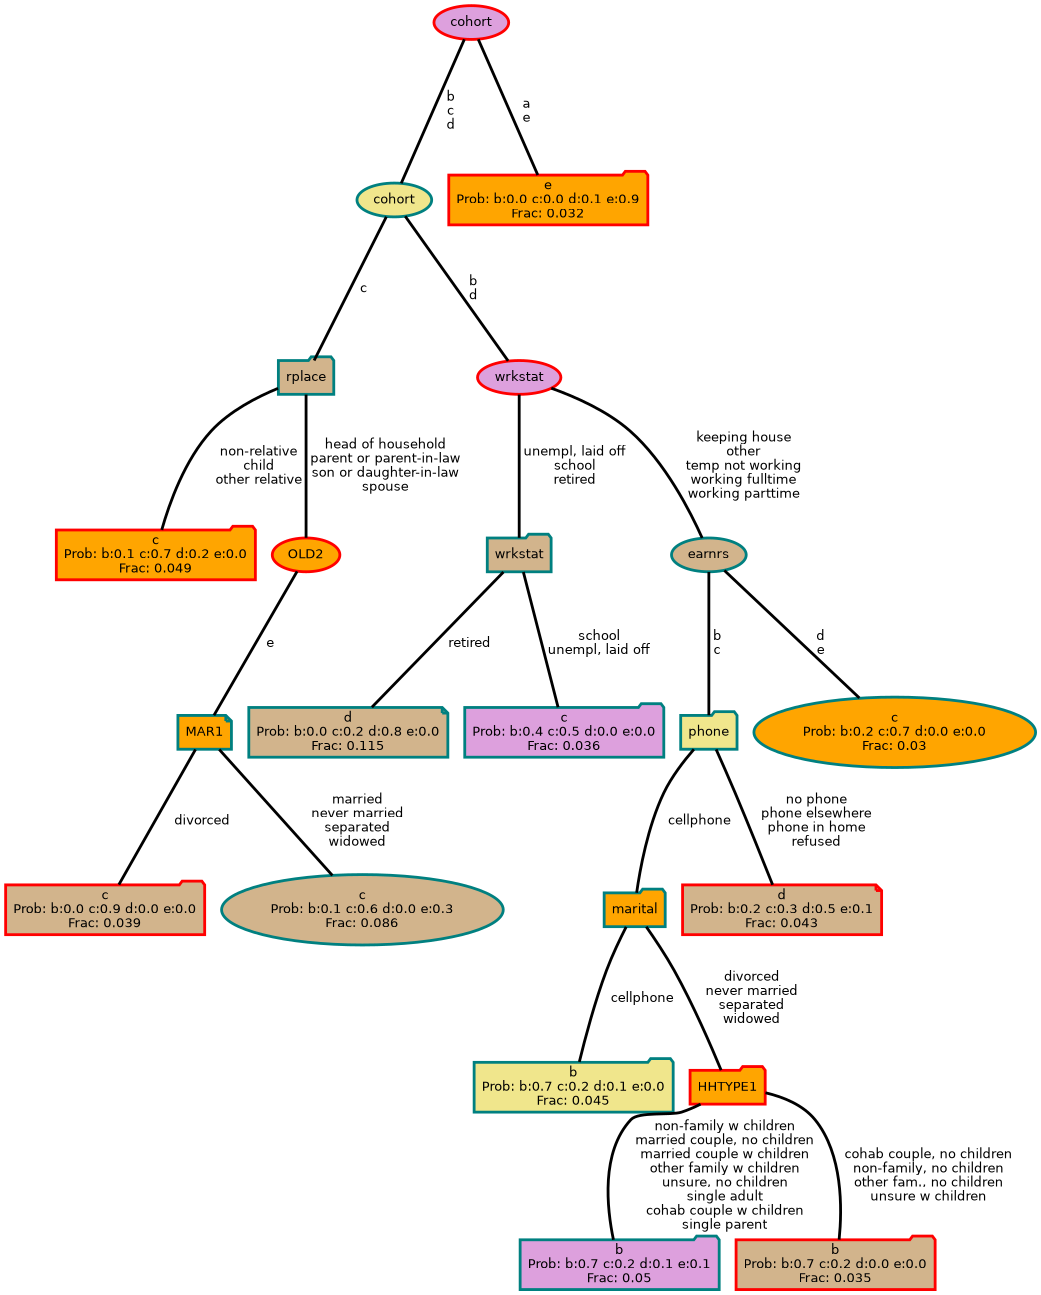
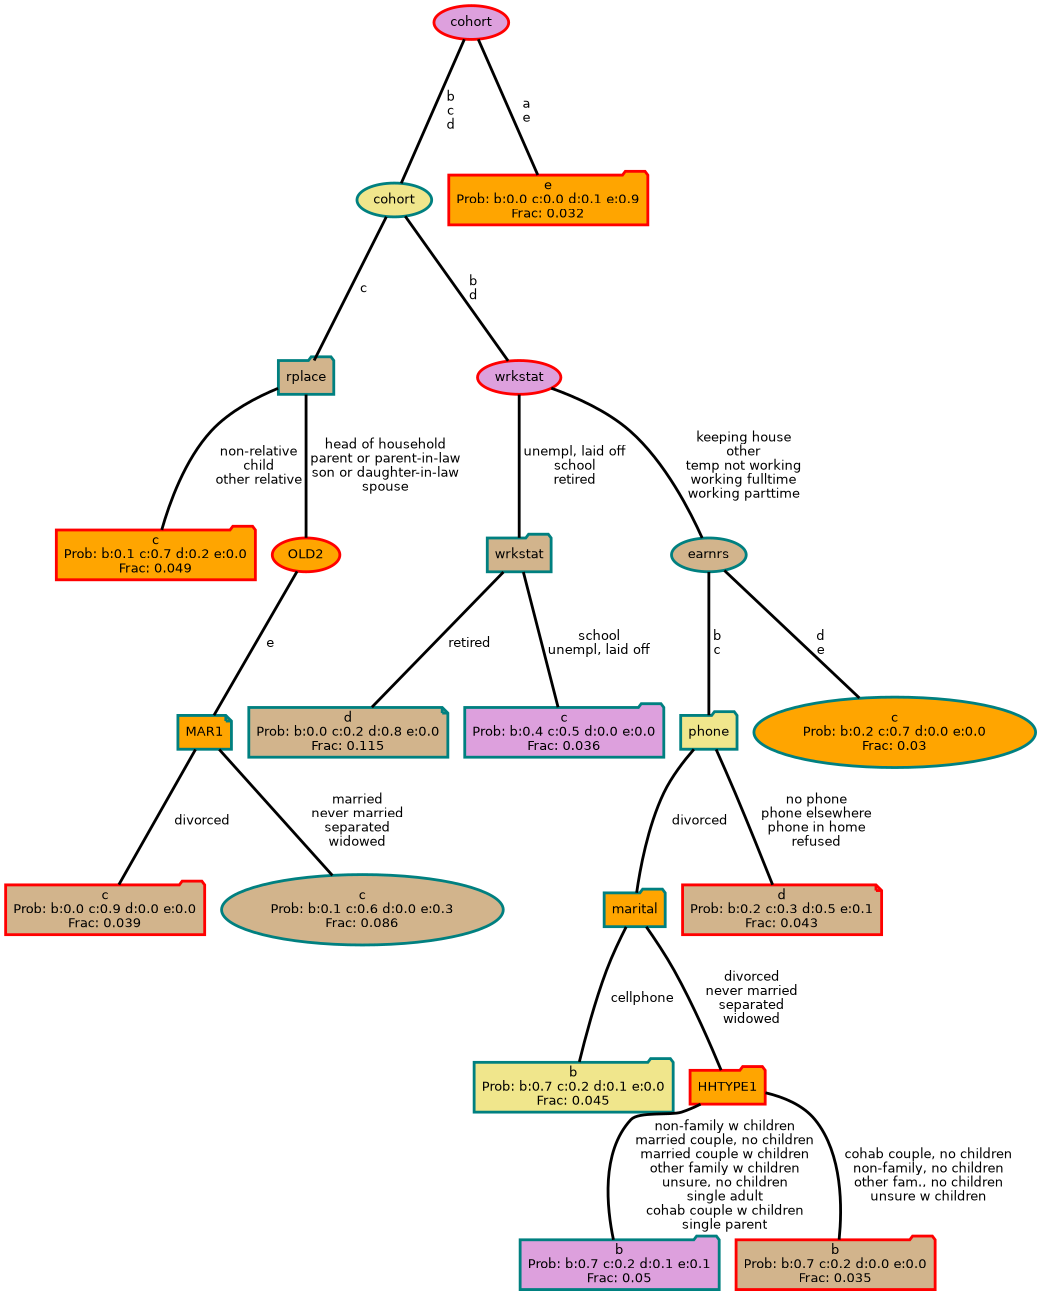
(698, 821) -> (698, 821)
